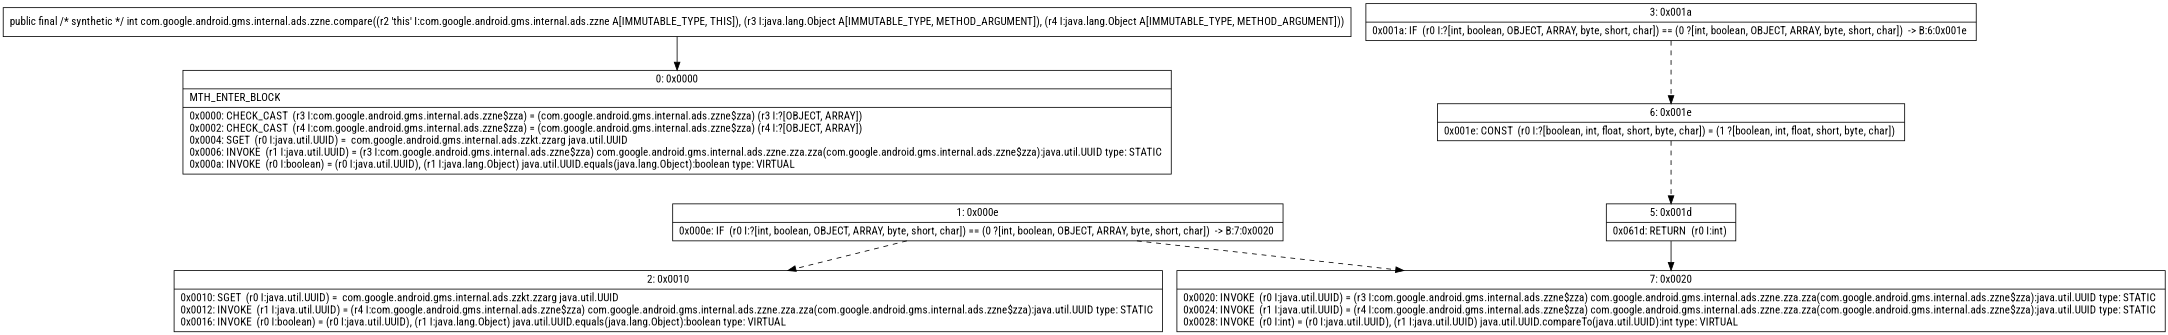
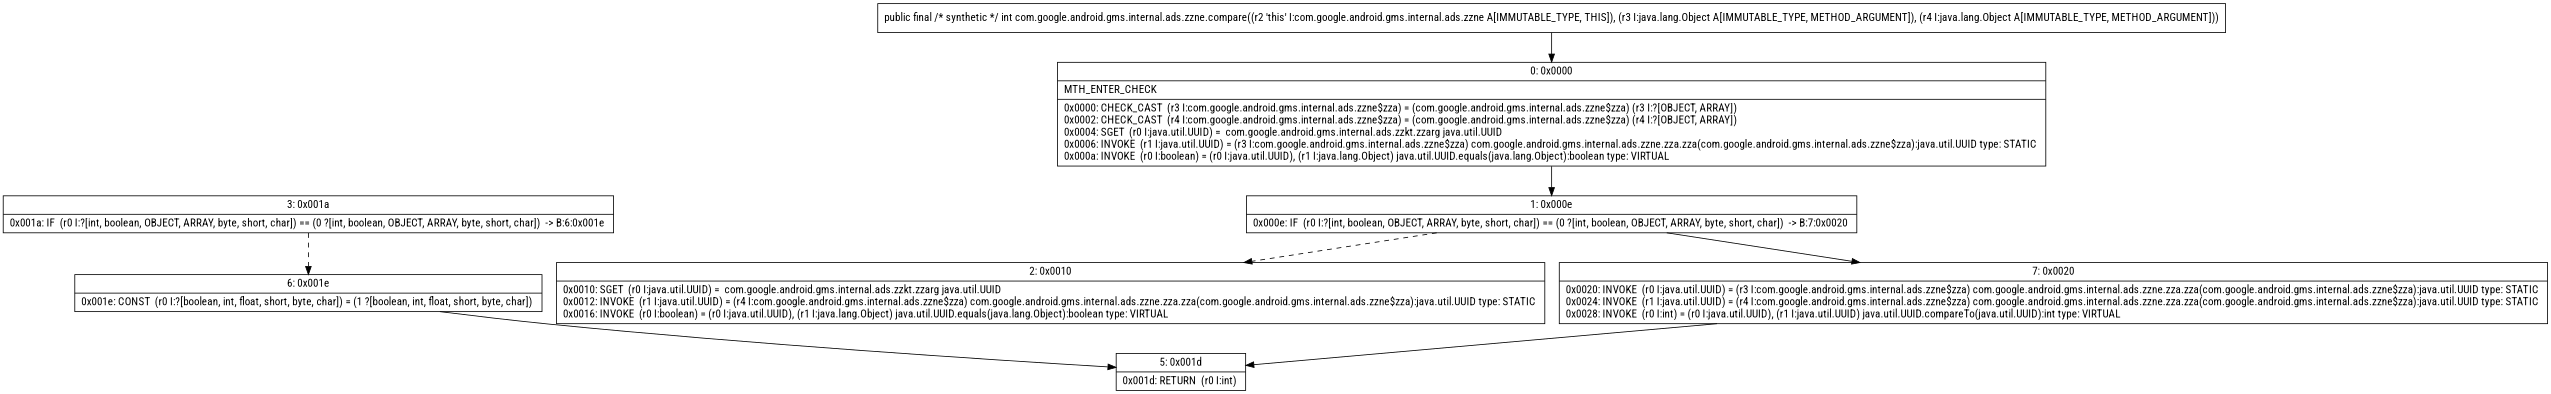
(235, 98) -> (1111, 90)
(1671, 168) -> (773, 344)
none -> (1552, 177)
(1671, 231) -> (1181, 381)
(1671, 252) -> (1485, 344)
(1266, 255) -> (1759, 247)
